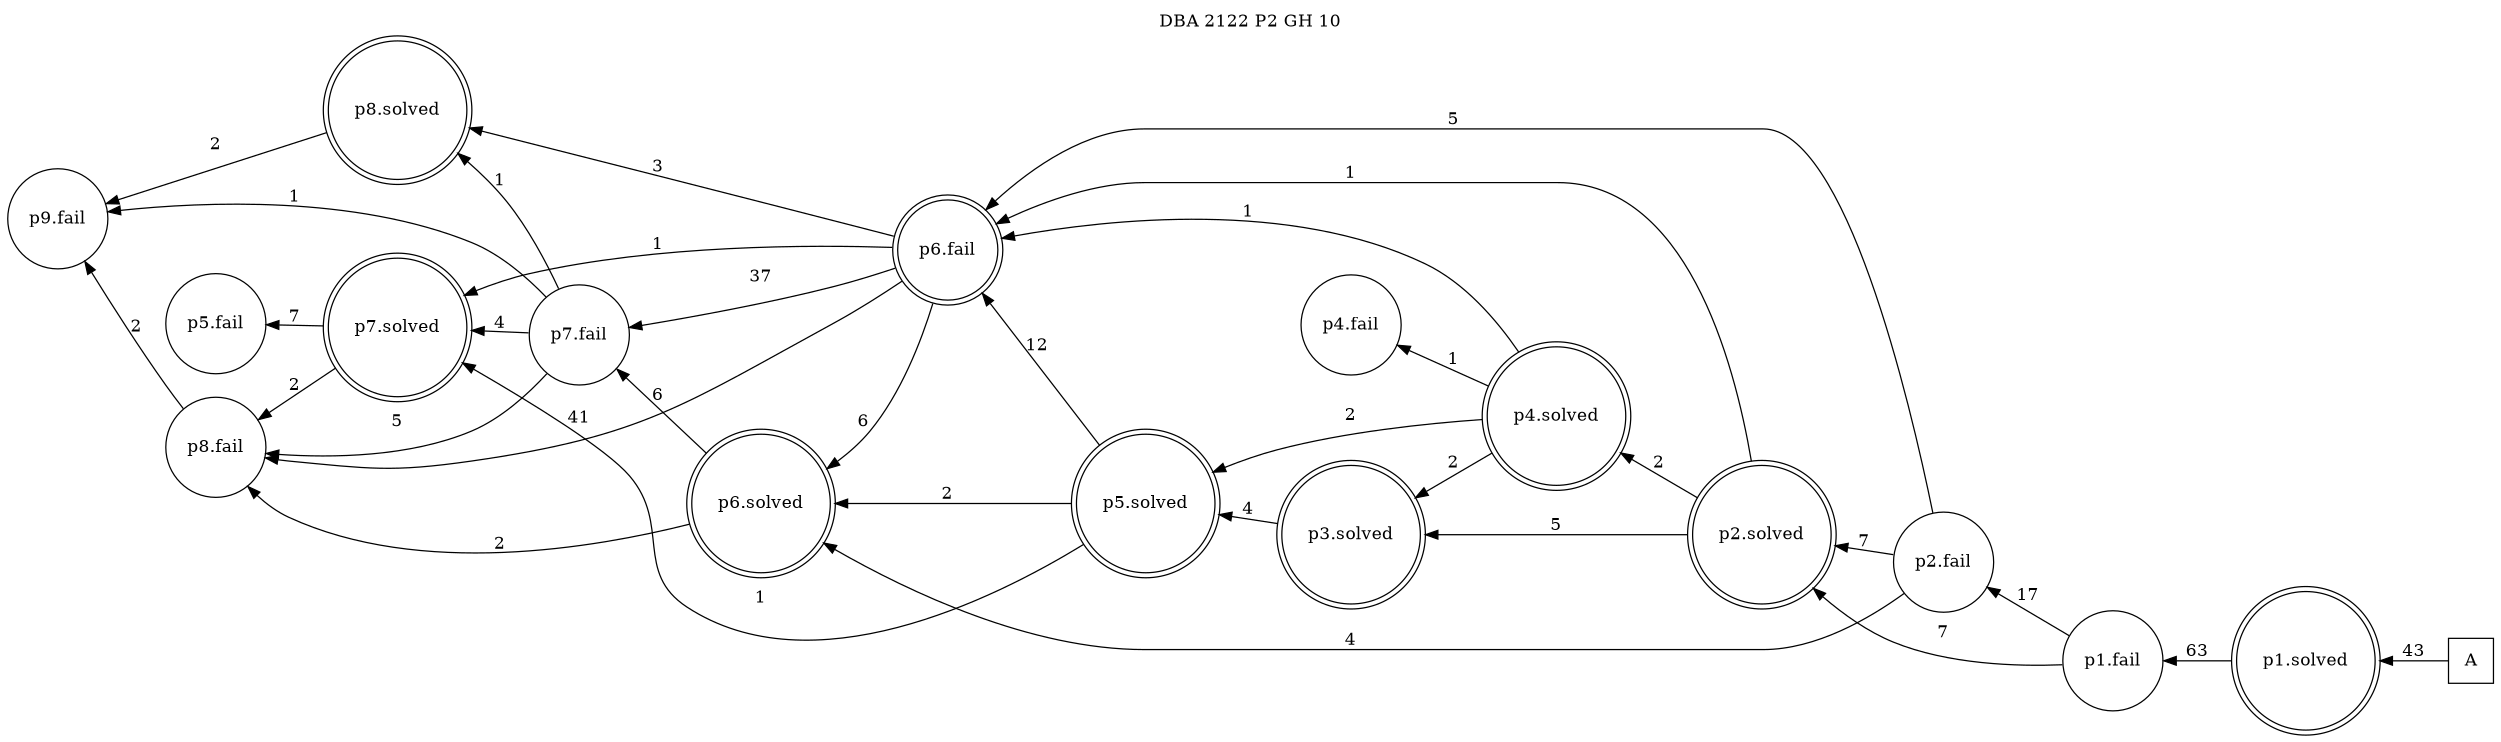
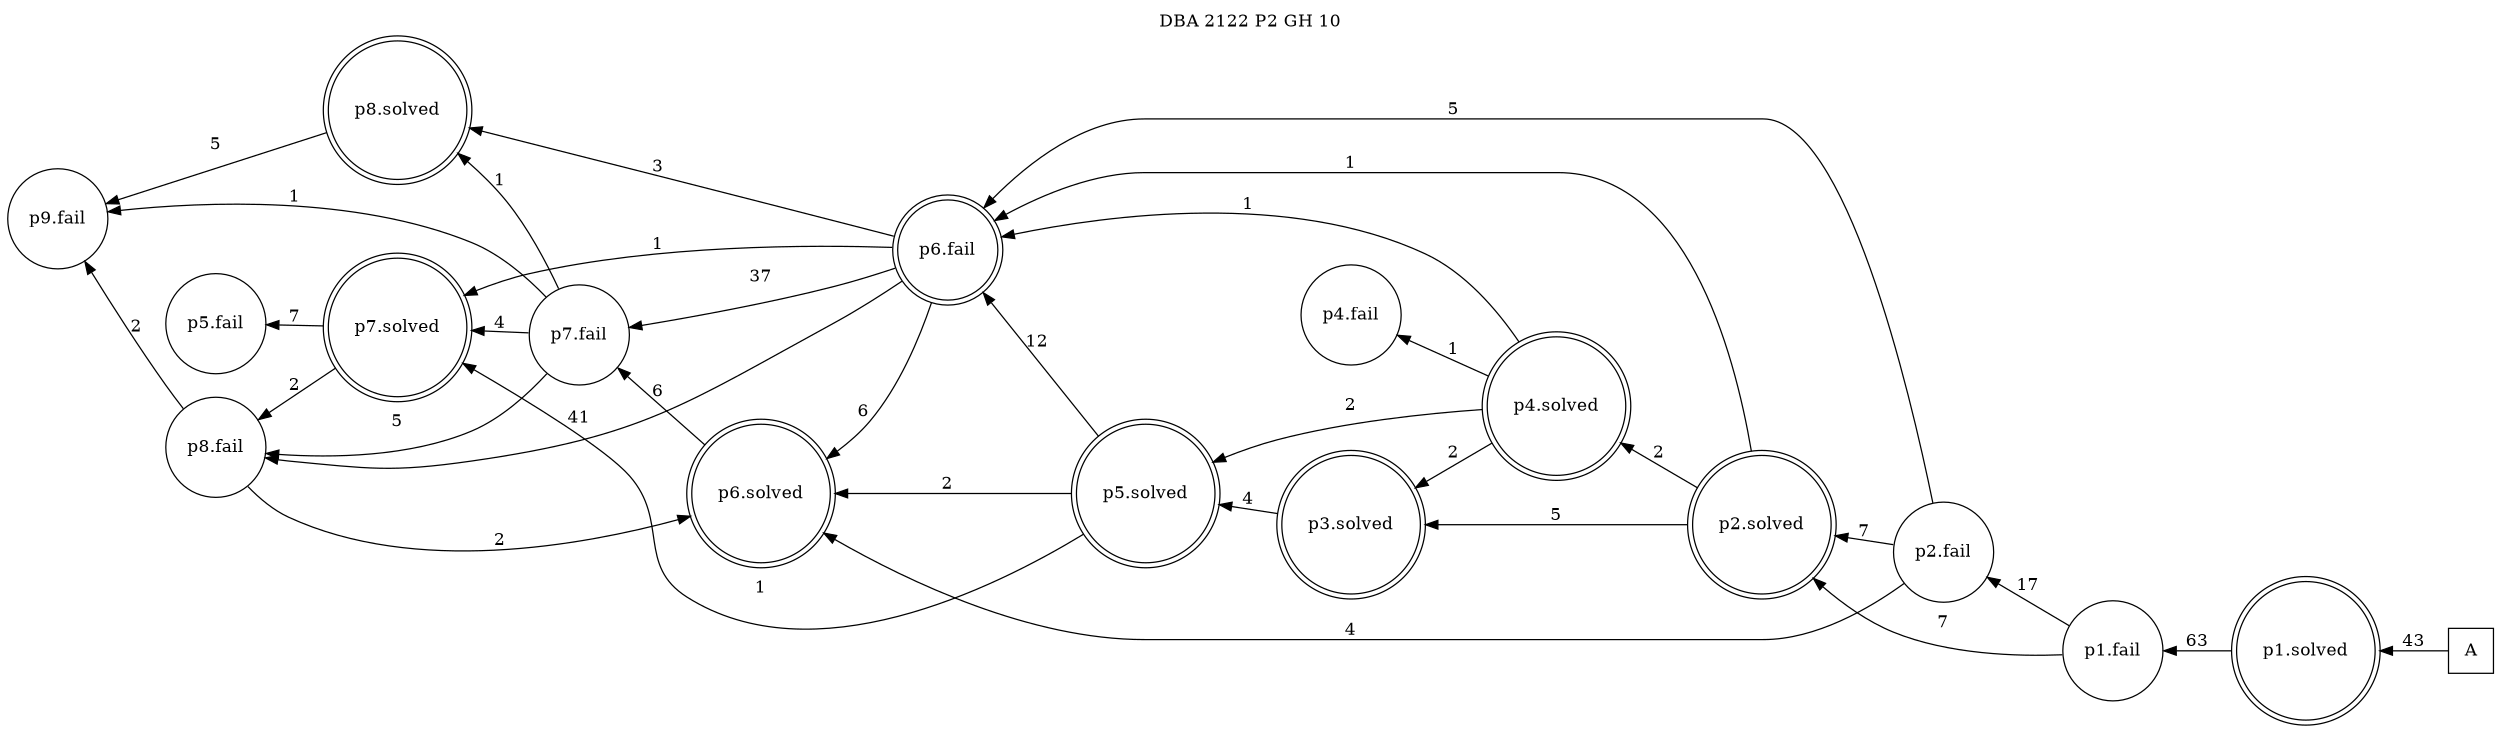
(216, 145) -> (216, 145)
(469, 552) -> (457, 550)
